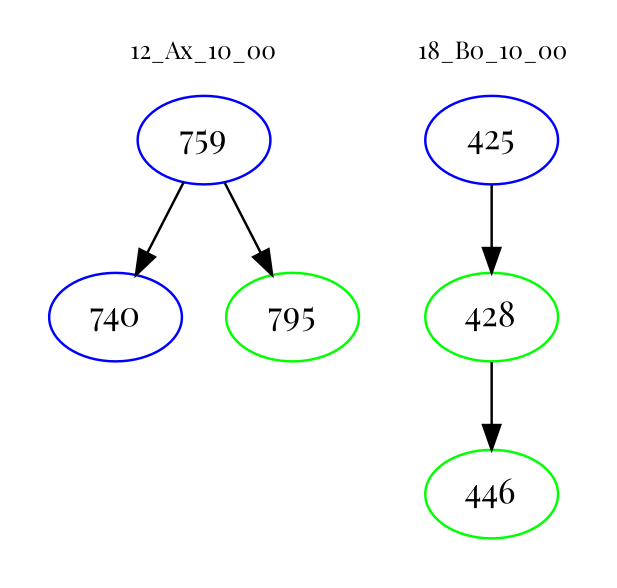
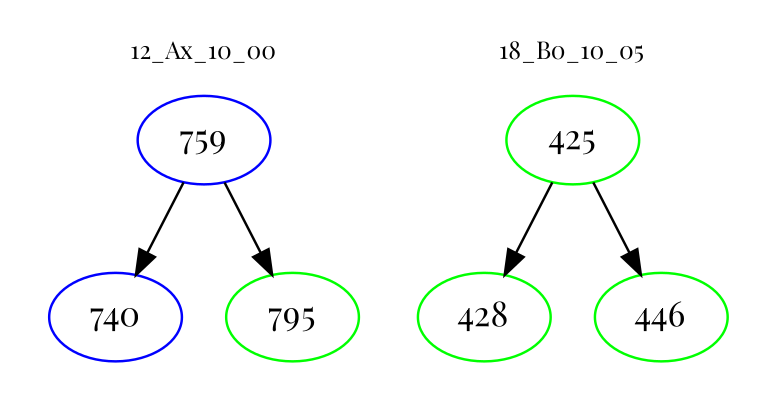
(493, 53) -> (573, 53)
(492, 140) -> (573, 140)
(492, 394) -> (611, 218)
